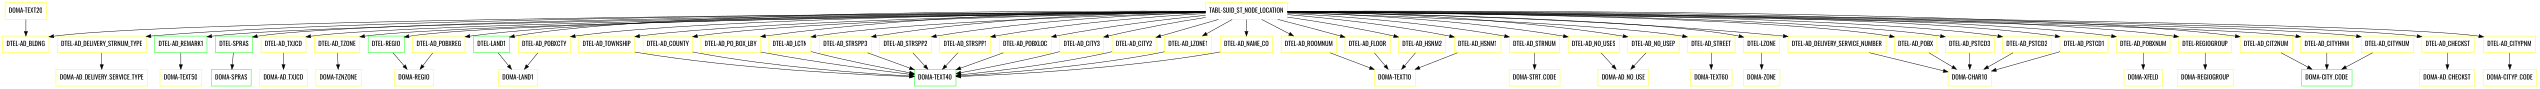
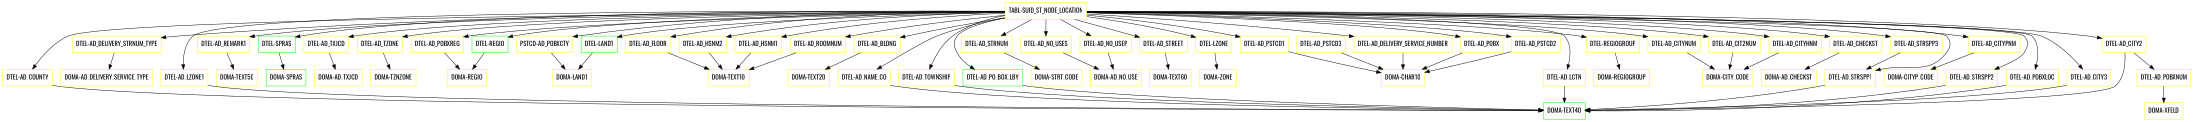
(1700, 16) -> (2142, 60)
(1614, 17) -> none
(26, 25) -> (845, 60)
(181, 44) -> (224, 44)
(544, 44) -> (545, 44)
(731, 44) -> (993, 78)
(889, 60) -> (1885, 60)
(2327, 78) -> (1728, 78)
